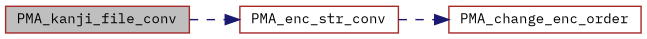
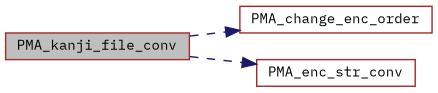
(417, 20) -> (208, 34)
